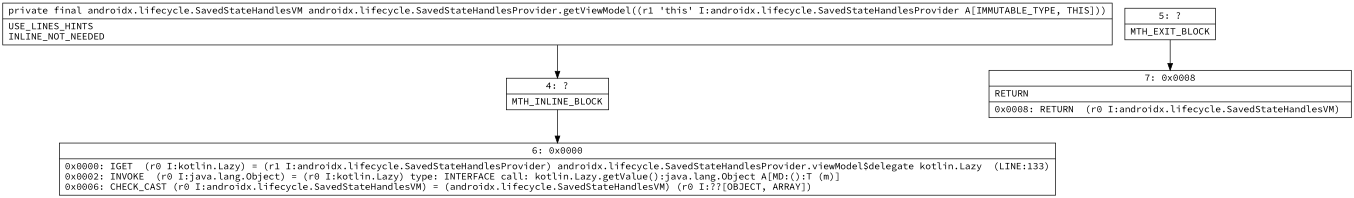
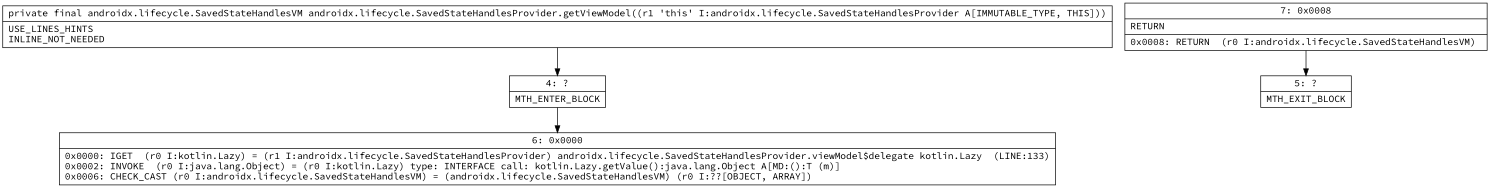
(1170, 52) -> (1306, 60)
(557, 102) -> (557, 99)
